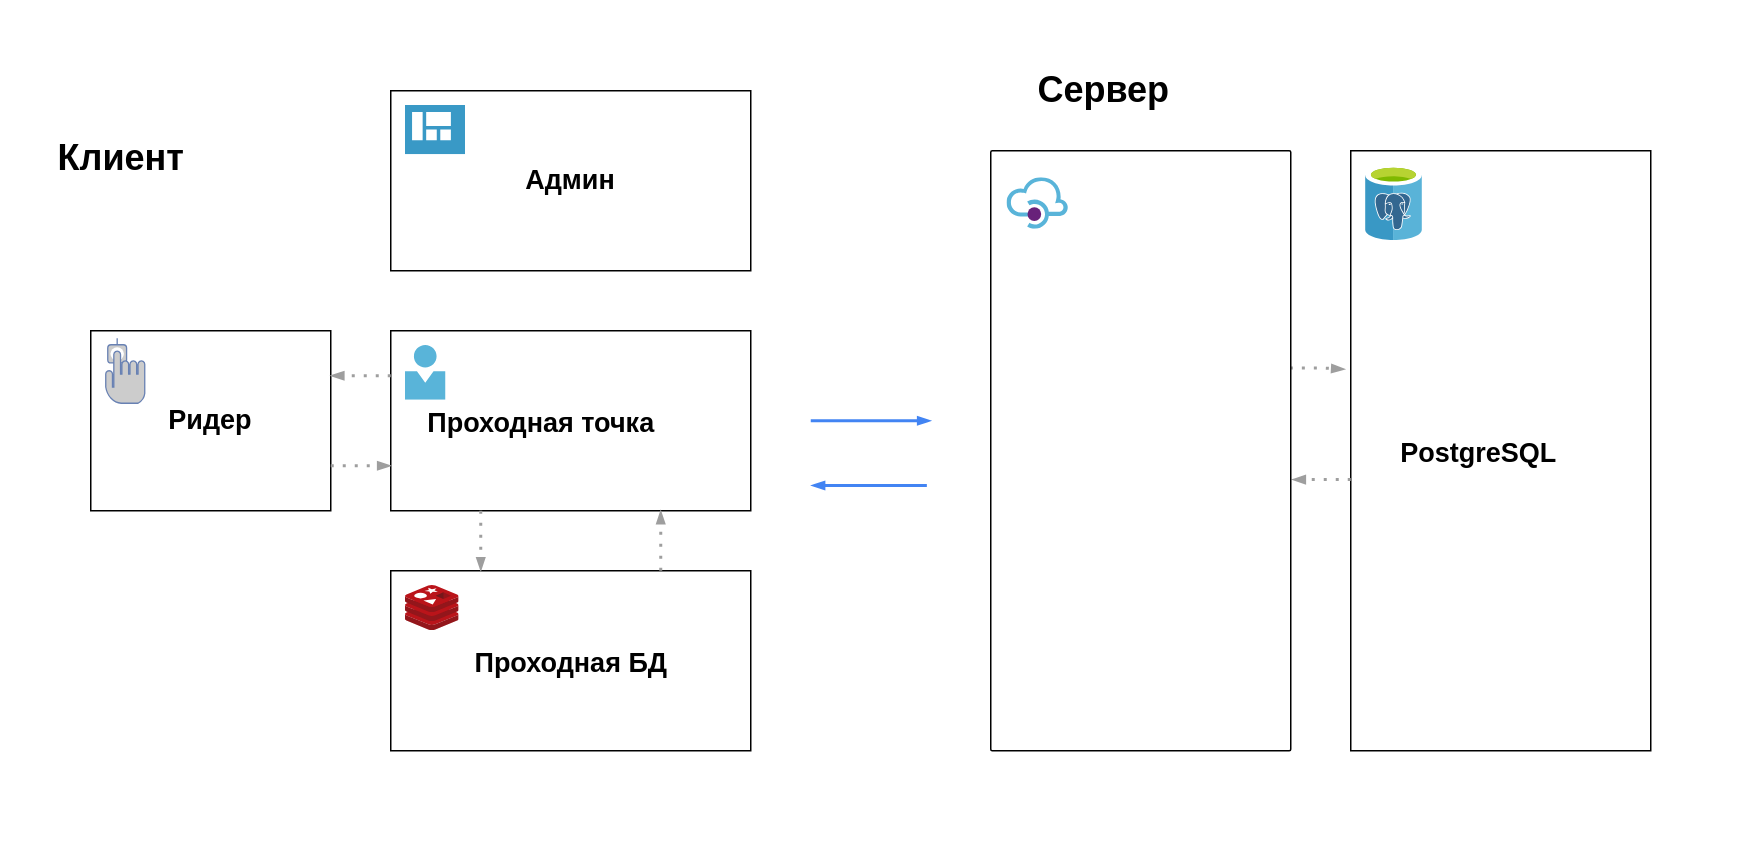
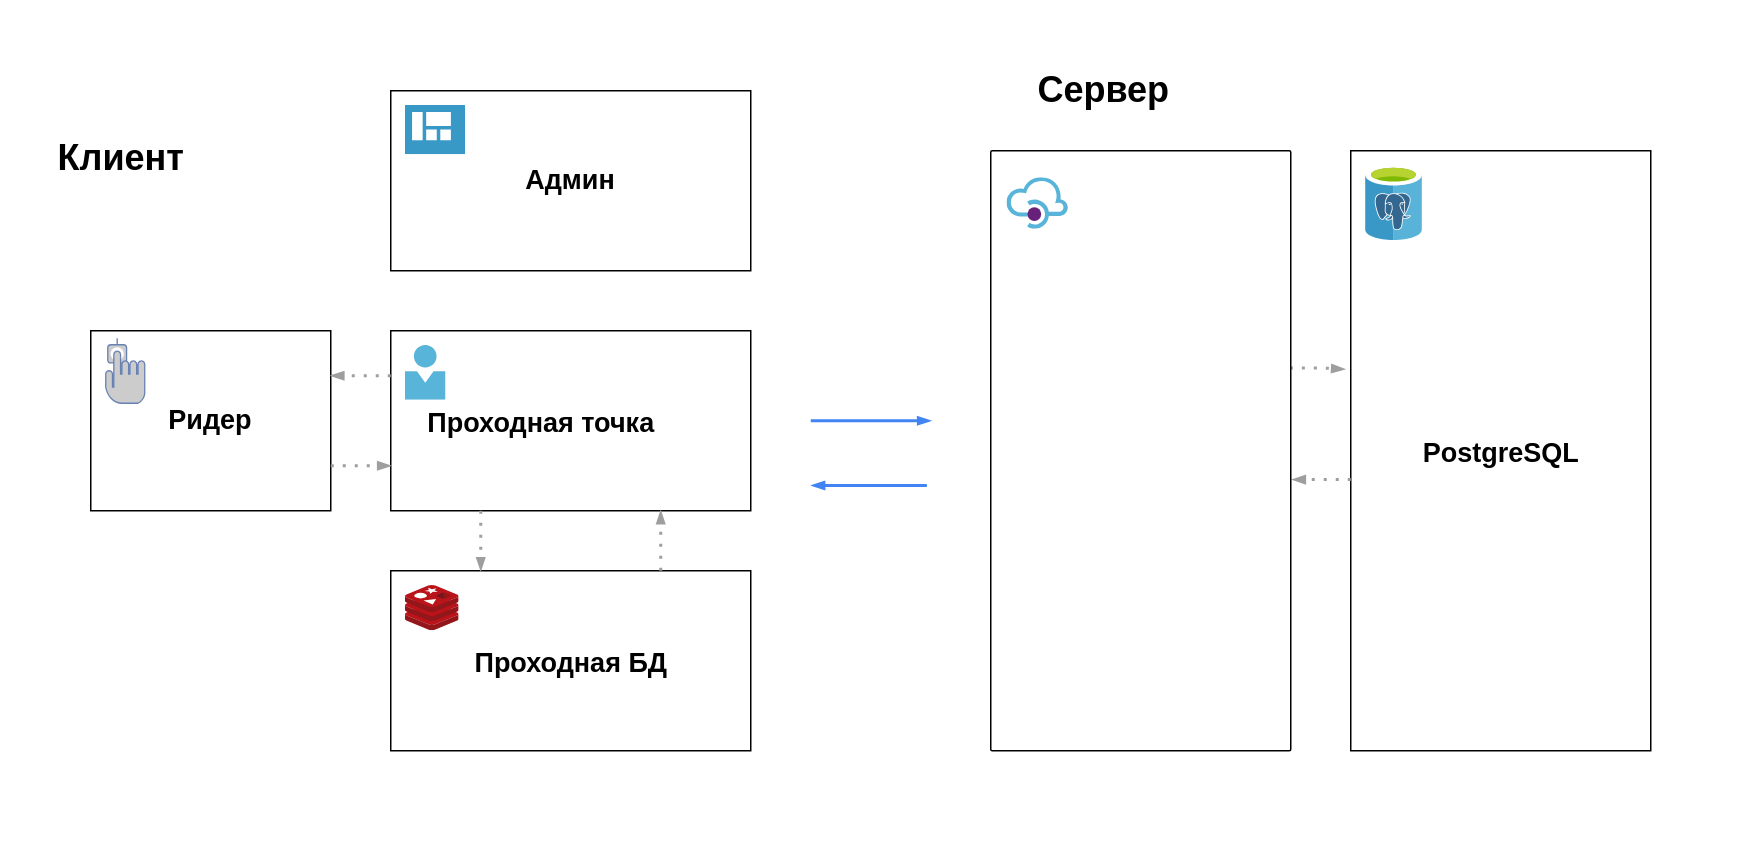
(1478, 451) -> (1501, 451)
